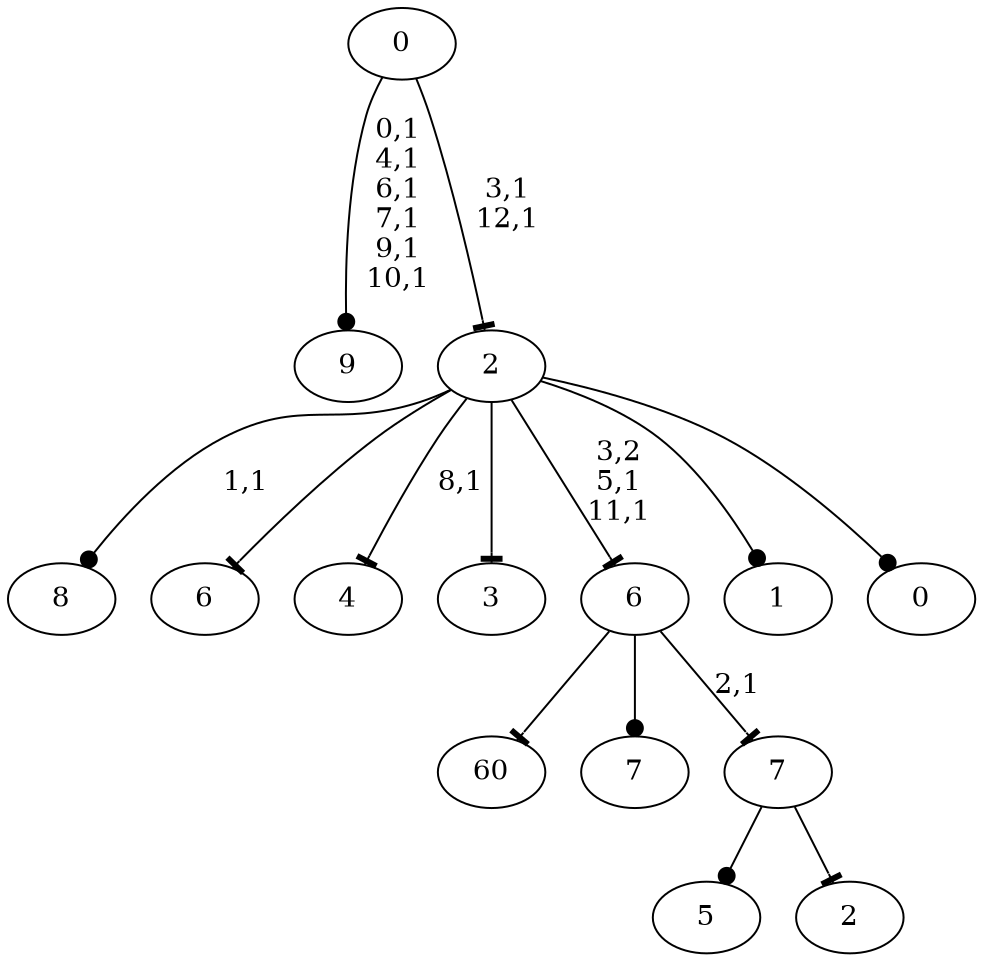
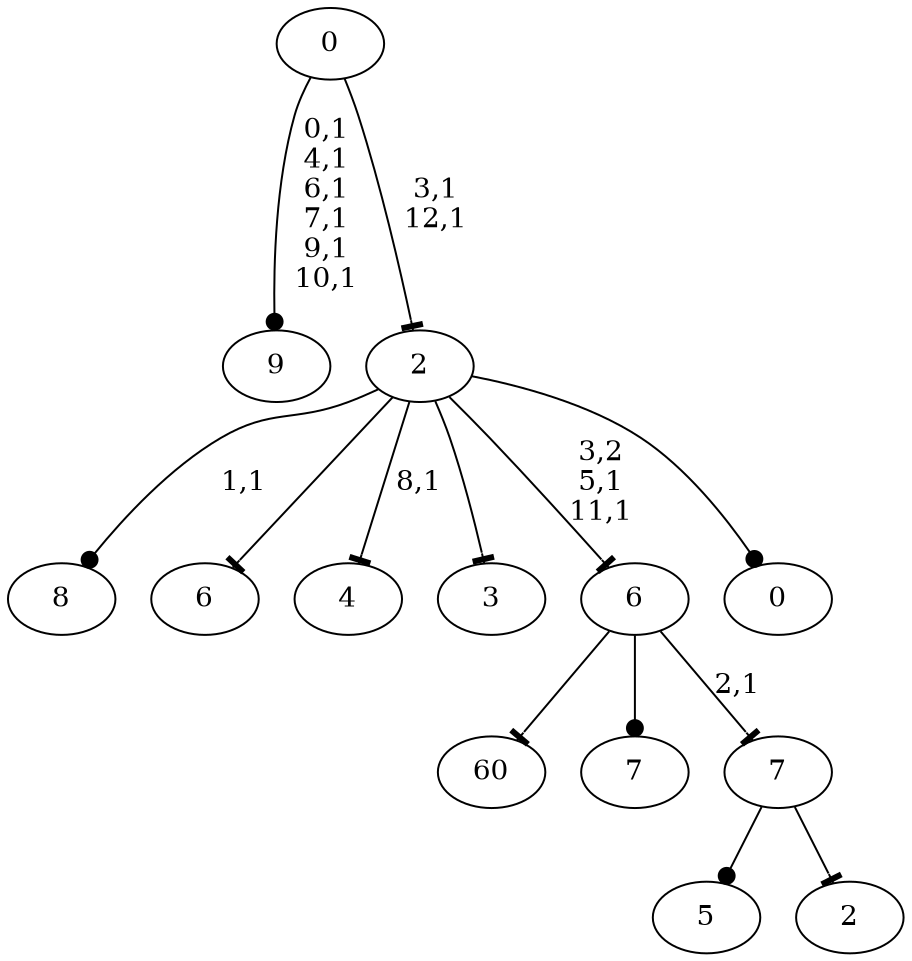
(778, 599) -> none
